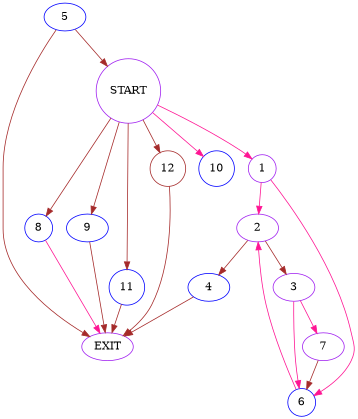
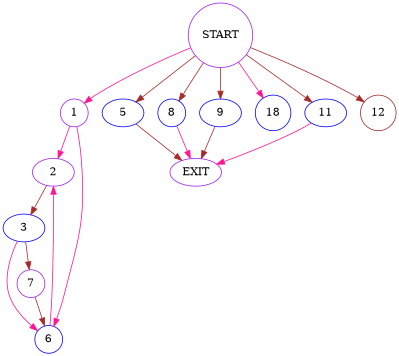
(89, 45) -> (169, 76)
(217, 169) -> (273, 113)
(165, 264) -> none
(127, 287) -> (326, 113)
(209, 287) -> none
(294, 287) -> (24, 228)
(307, 314) -> (27, 252)
(118, 315) -> (268, 144)
(323, 347) -> (31, 284)
